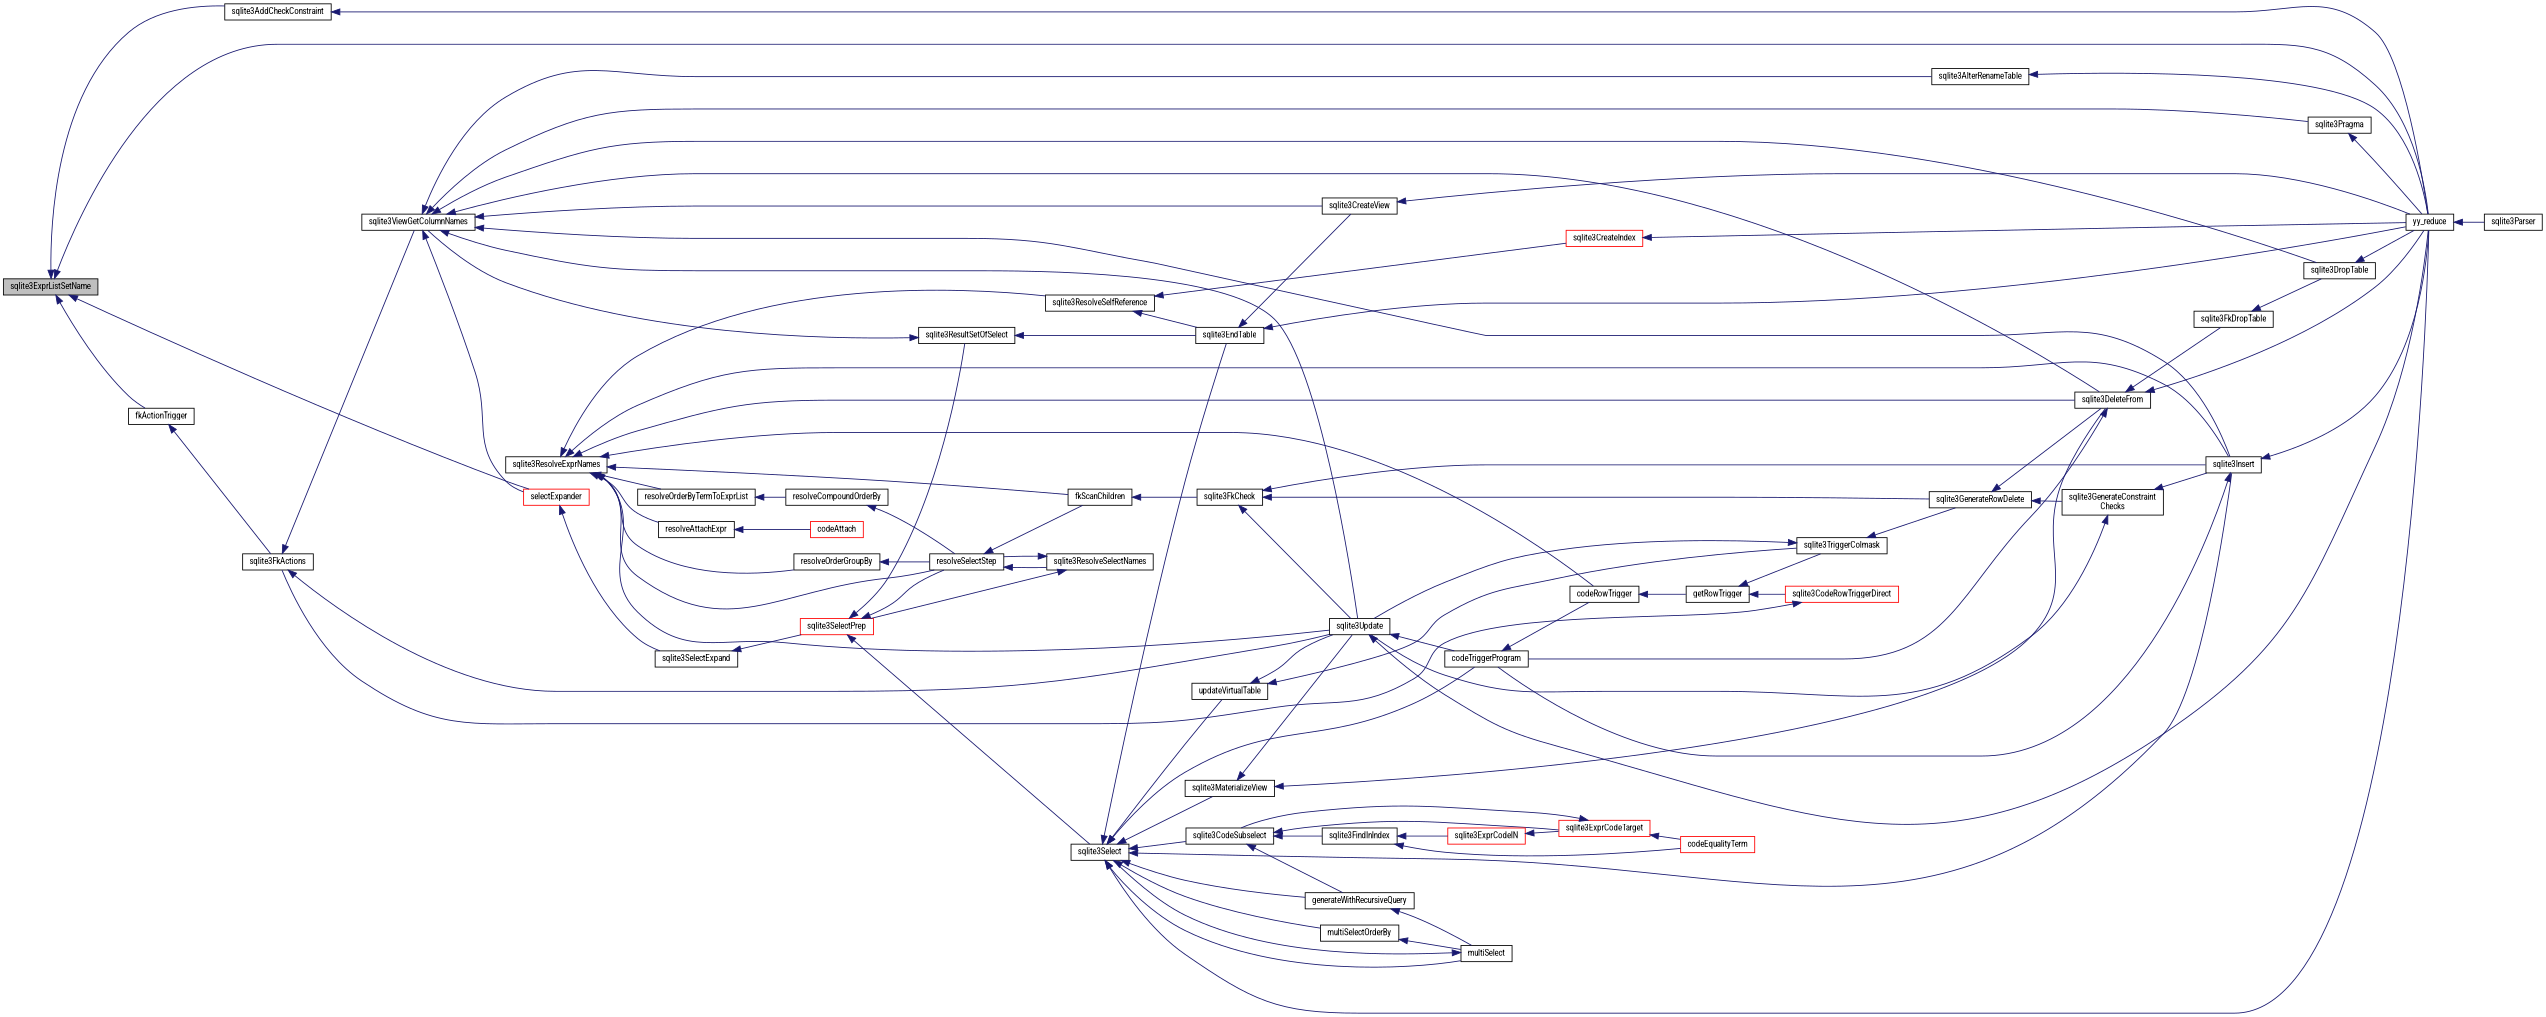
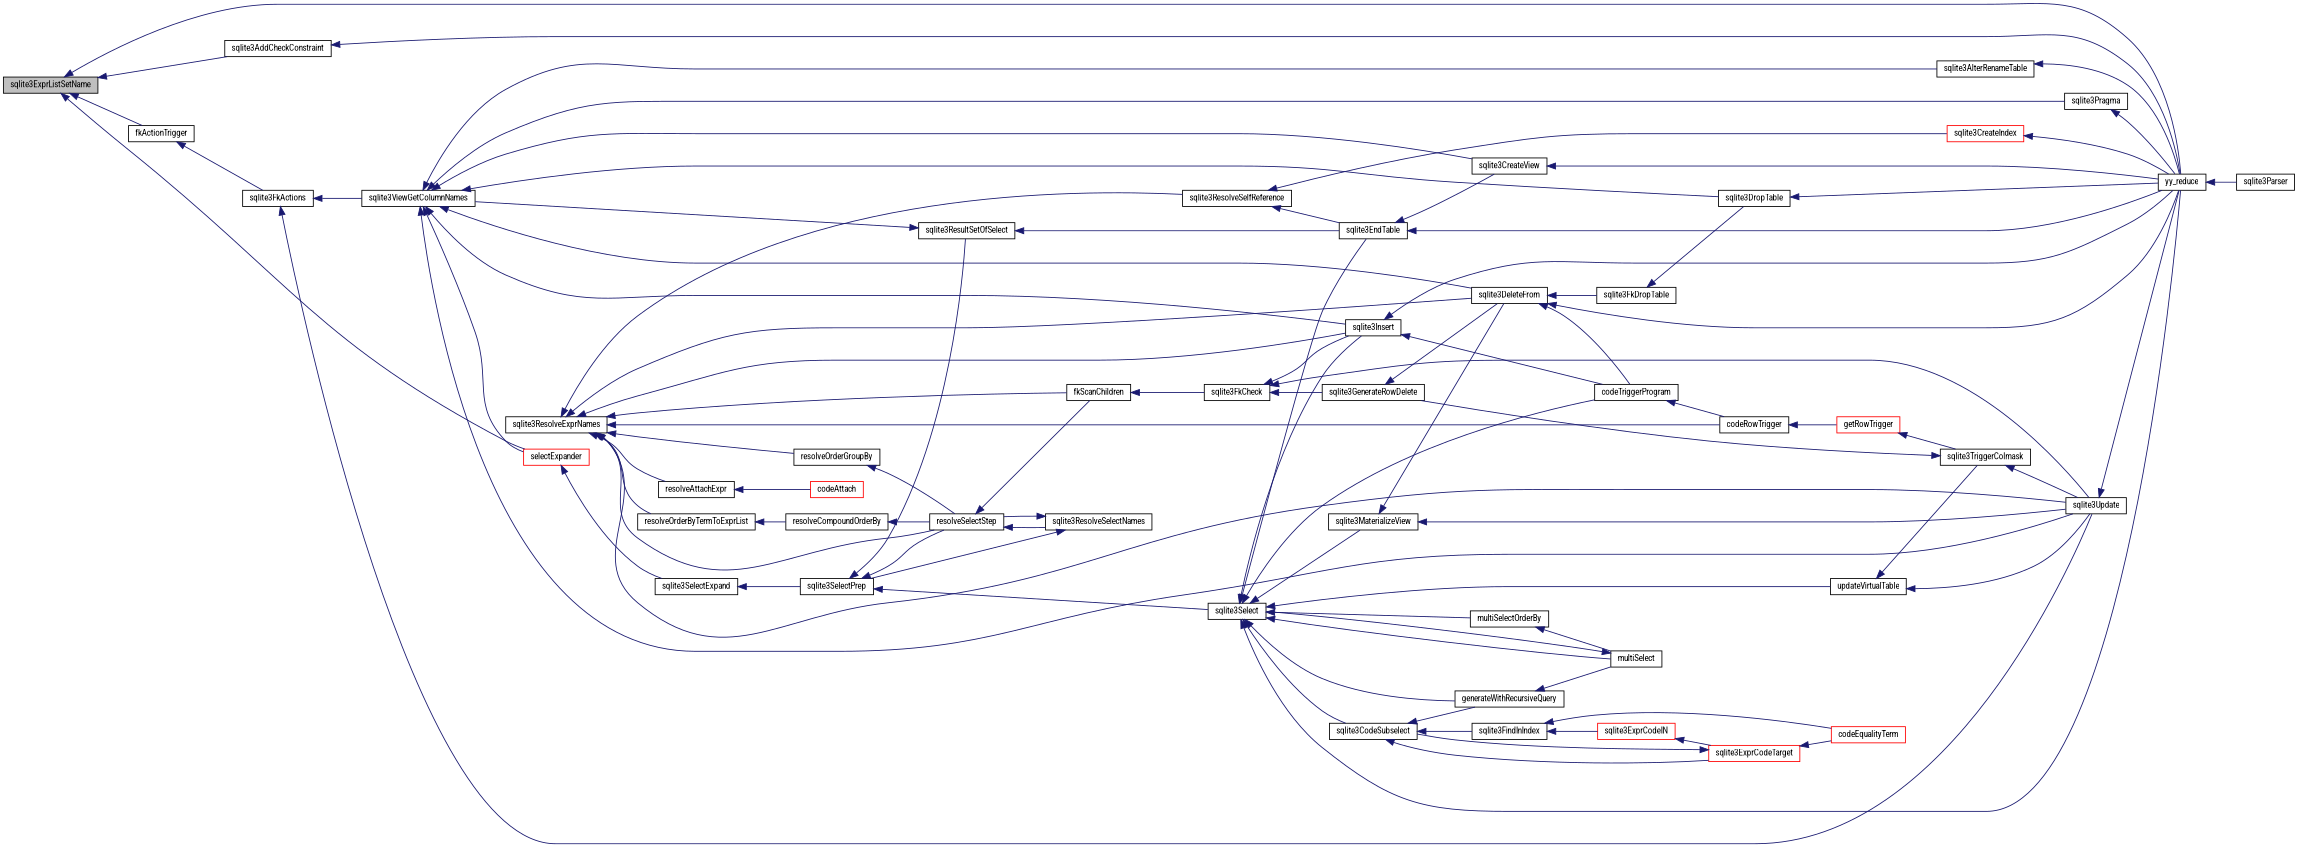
(2113, 502) -> none
(1718, 594) -> (1868, 425)
(1842, 594) -> none
(837, 627) -> (837, 587)
(1426, 644) -> none
